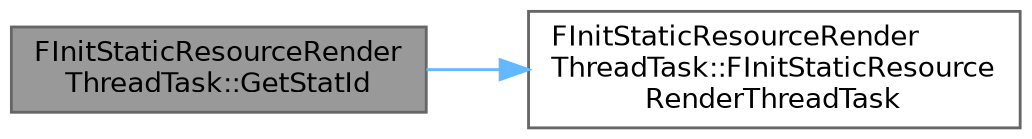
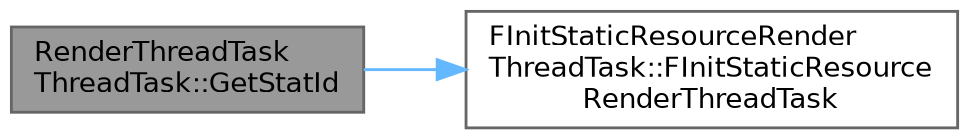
(219, 70) -> (188, 70)
